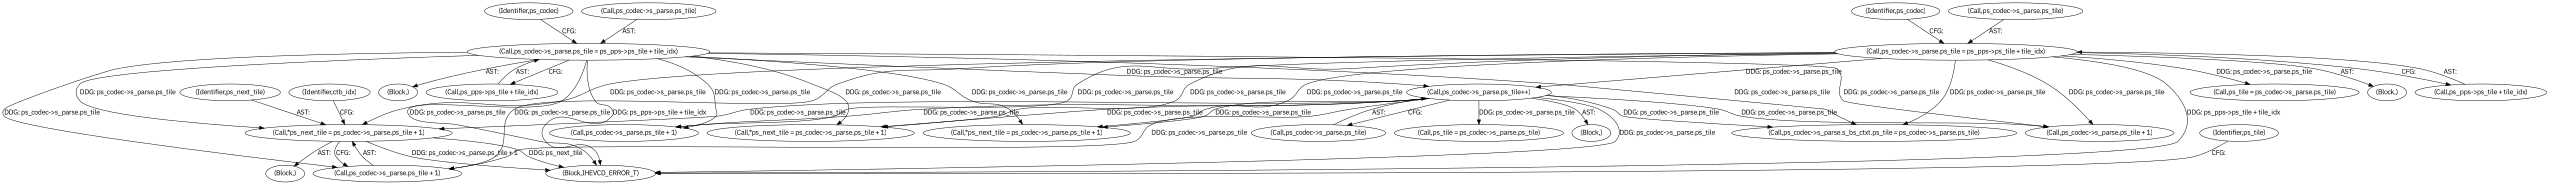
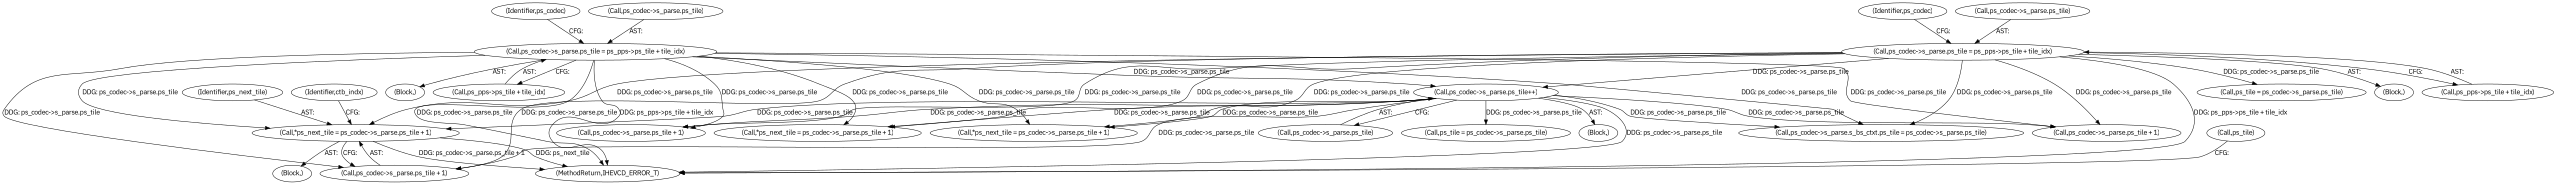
(330, 92) -> (334, 92)
(2239, 133) -> (2236, 133)
(601, 174) -> (608, 174)
